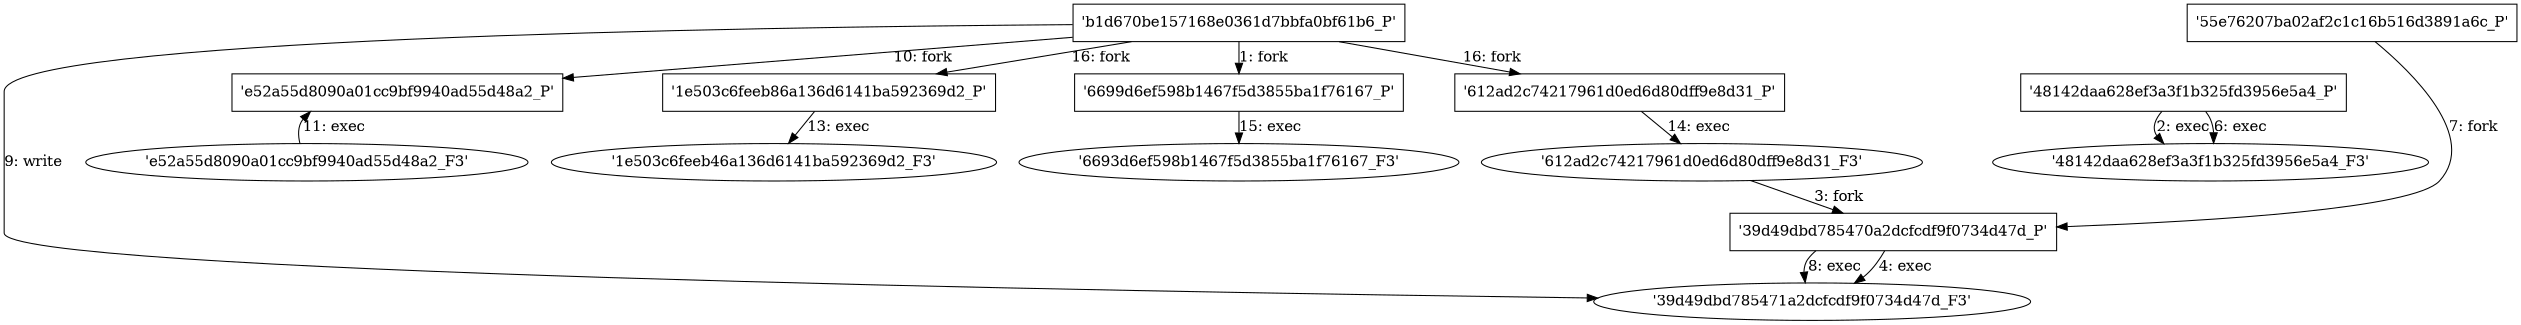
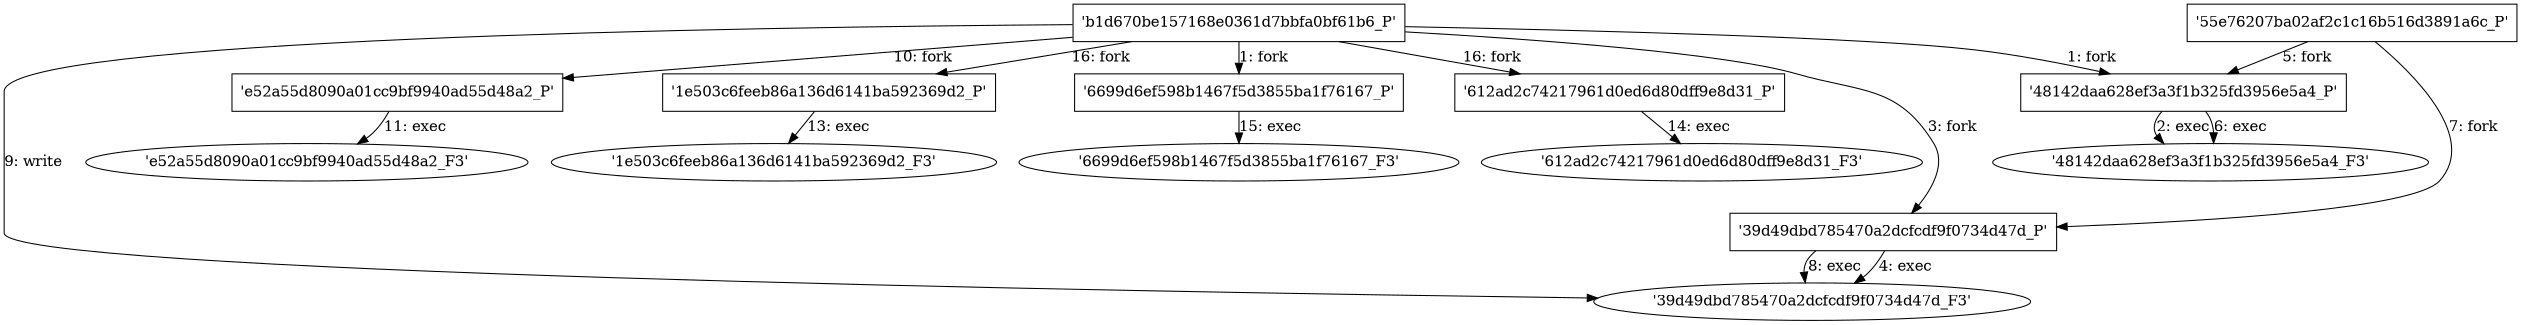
none -> (1753, 36)
none -> (2273, 56)
(299, 131) -> (379, 126)
(774, 162) -> (774, 162)
(1239, 162) -> (1239, 162)
(1792, 195) -> (1715, 58)
(1812, 302) -> (1812, 302)
